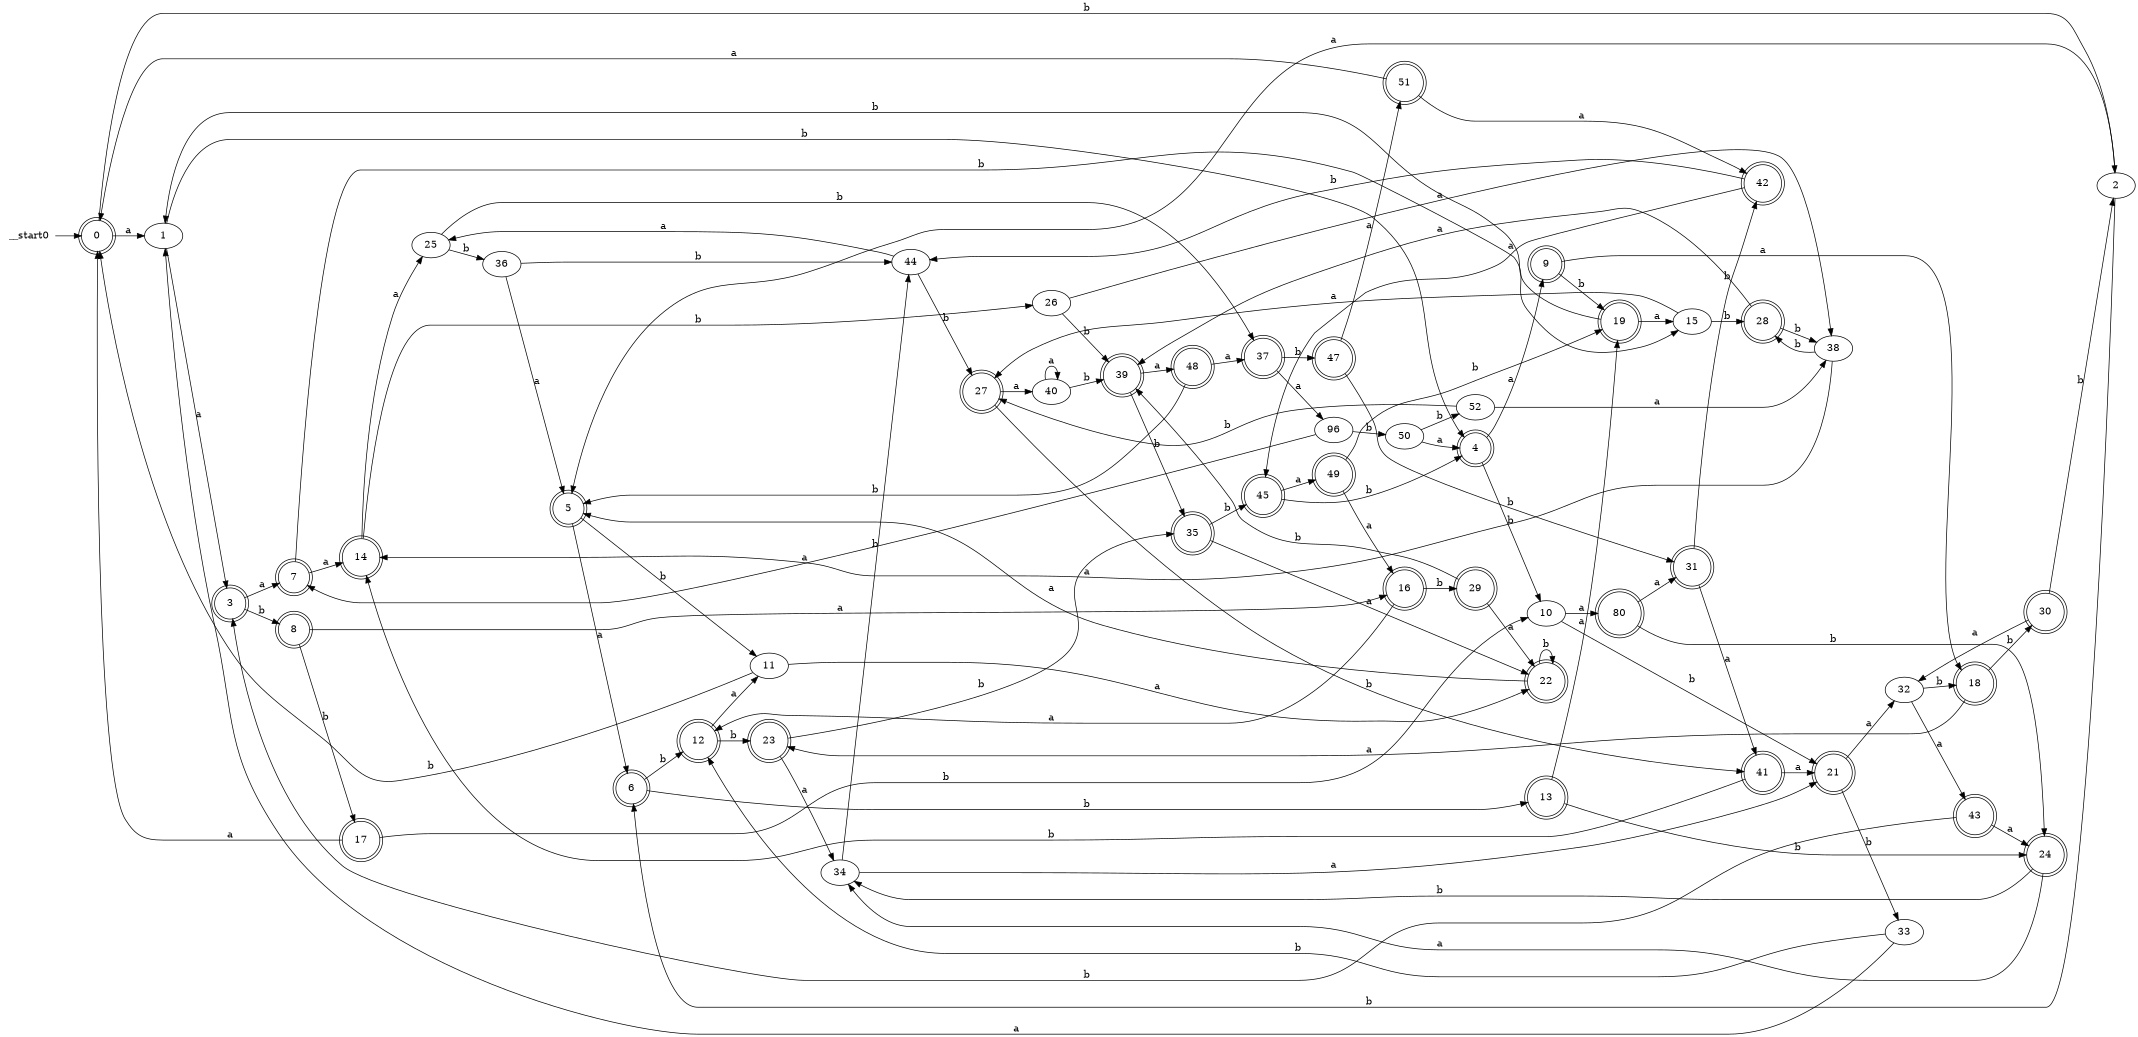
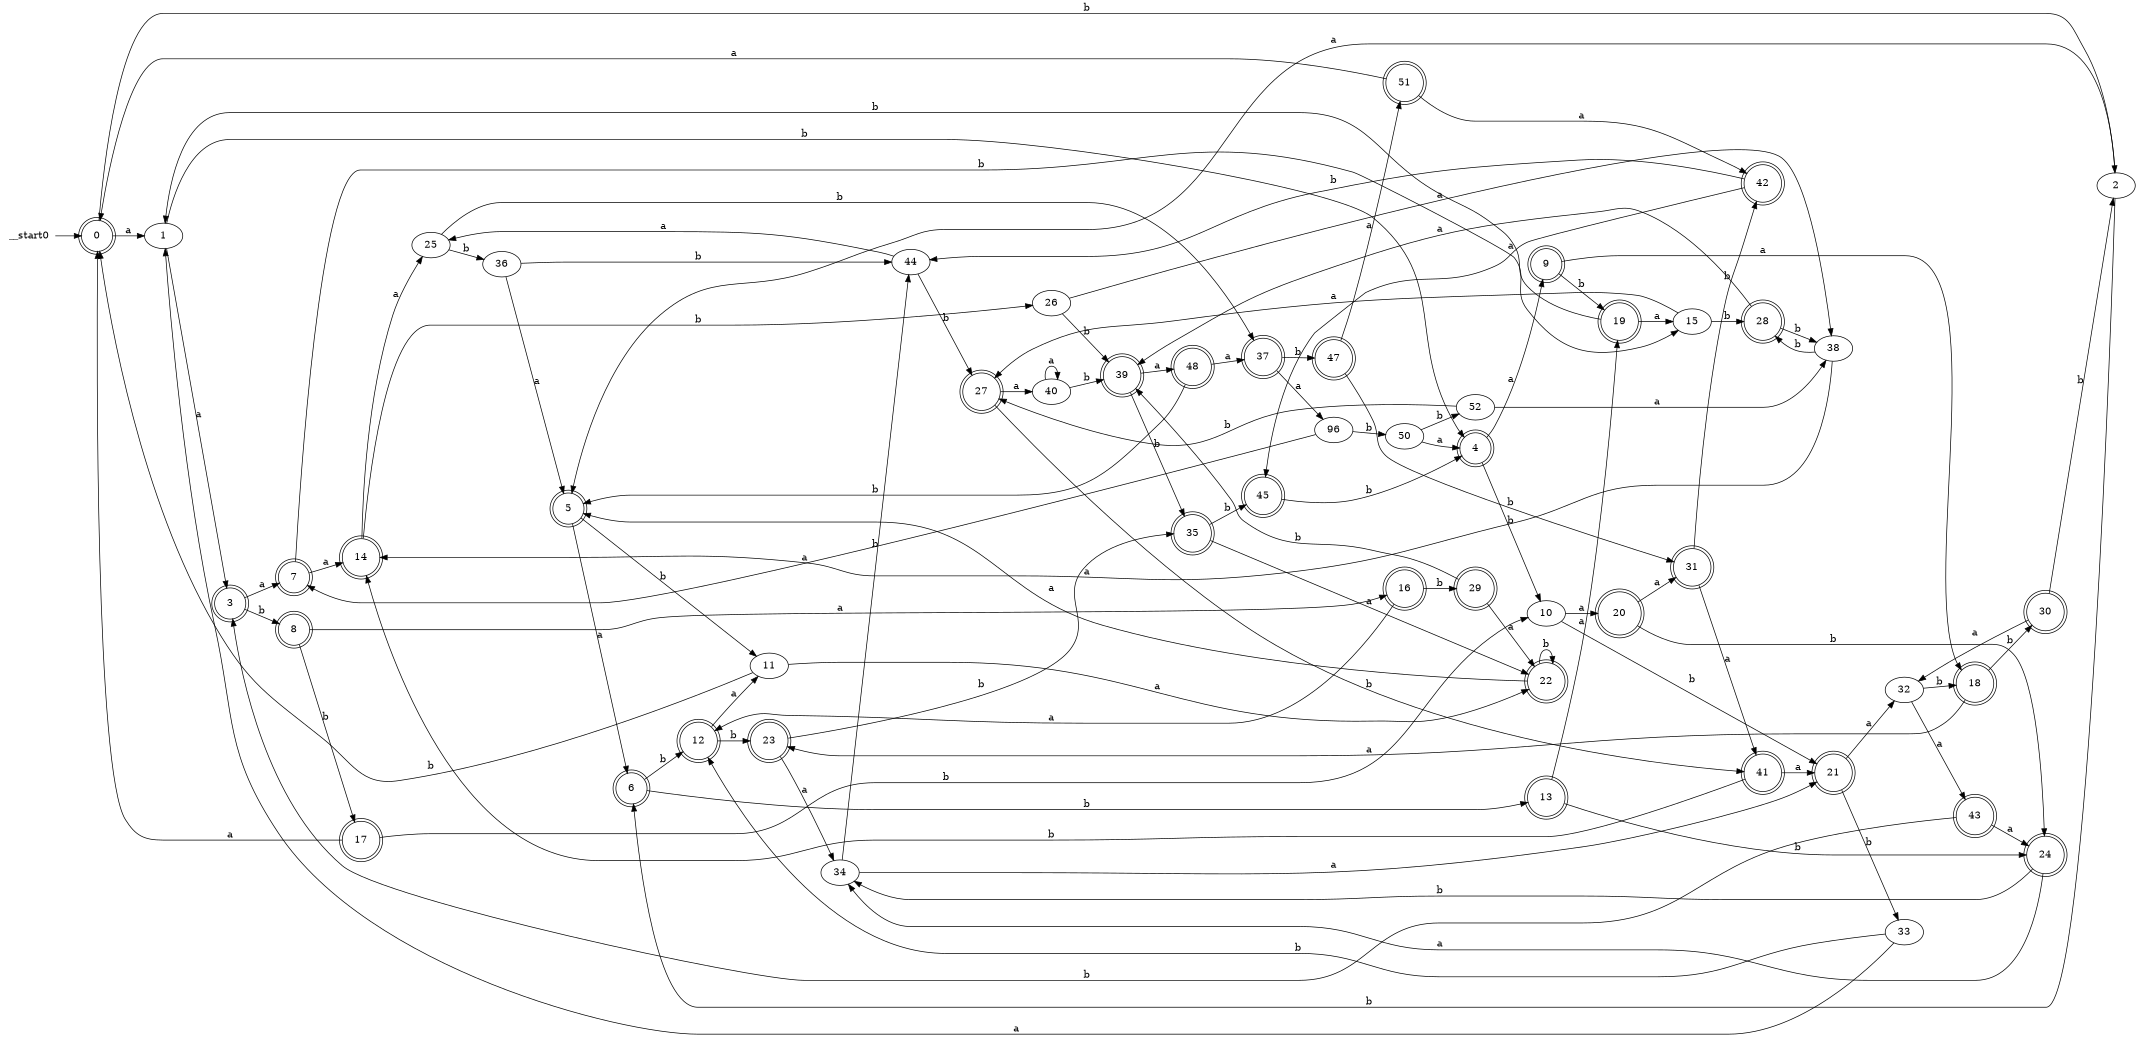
(1334, 475) -> none
(1620, 613) -> (1620, 613)
